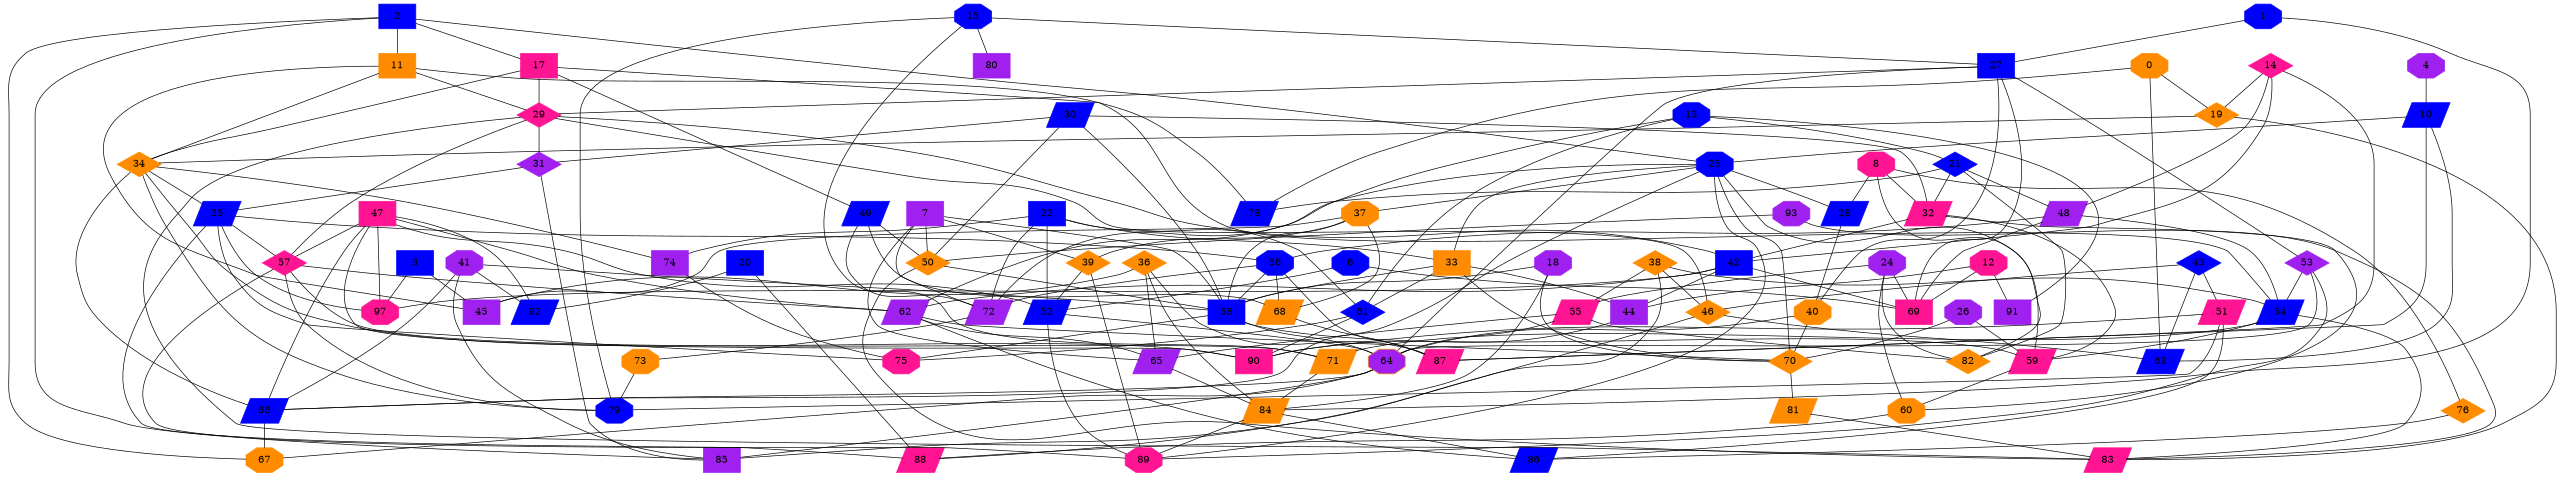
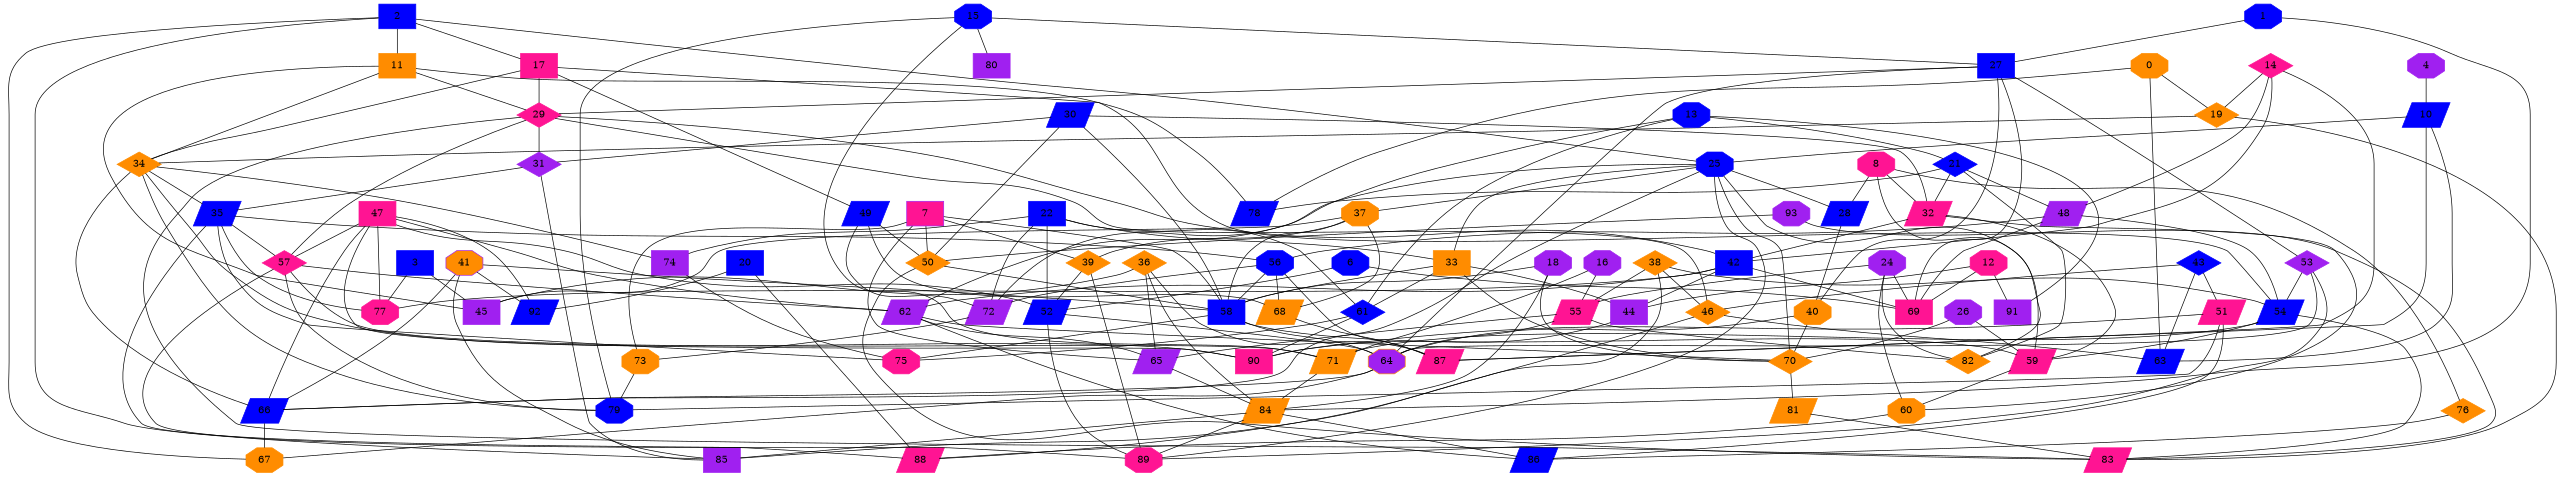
(925, 214) -> (925, 214)
(464, 263) -> (464, 263)
none -> (1602, 263)
(896, 265) -> (722, 229)
(380, 312) -> (380, 312)
(1058, 419) -> (1006, 434)
